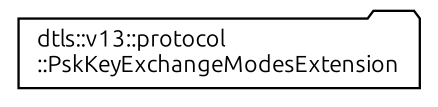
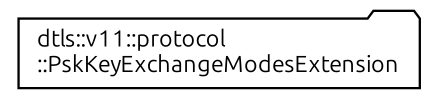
(219, 53) -> (219, 53)
